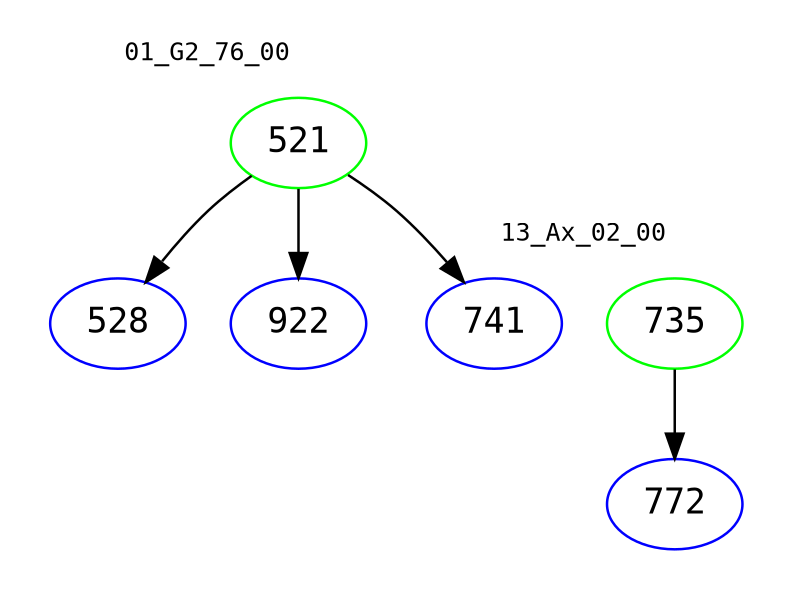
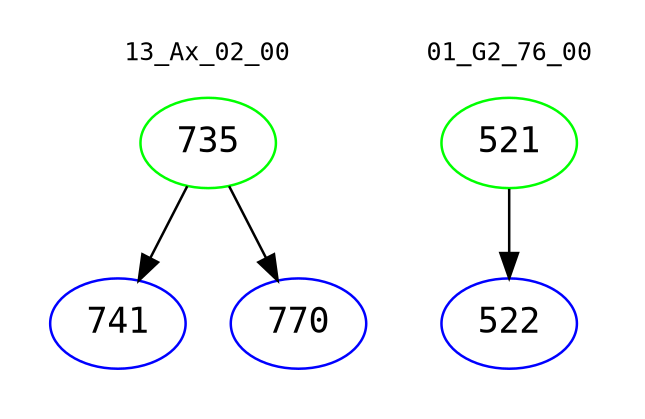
(422, 235) -> (169, 222)
(118, 324) -> none
(298, 324) -> (509, 324)
(675, 504) -> (298, 324)
